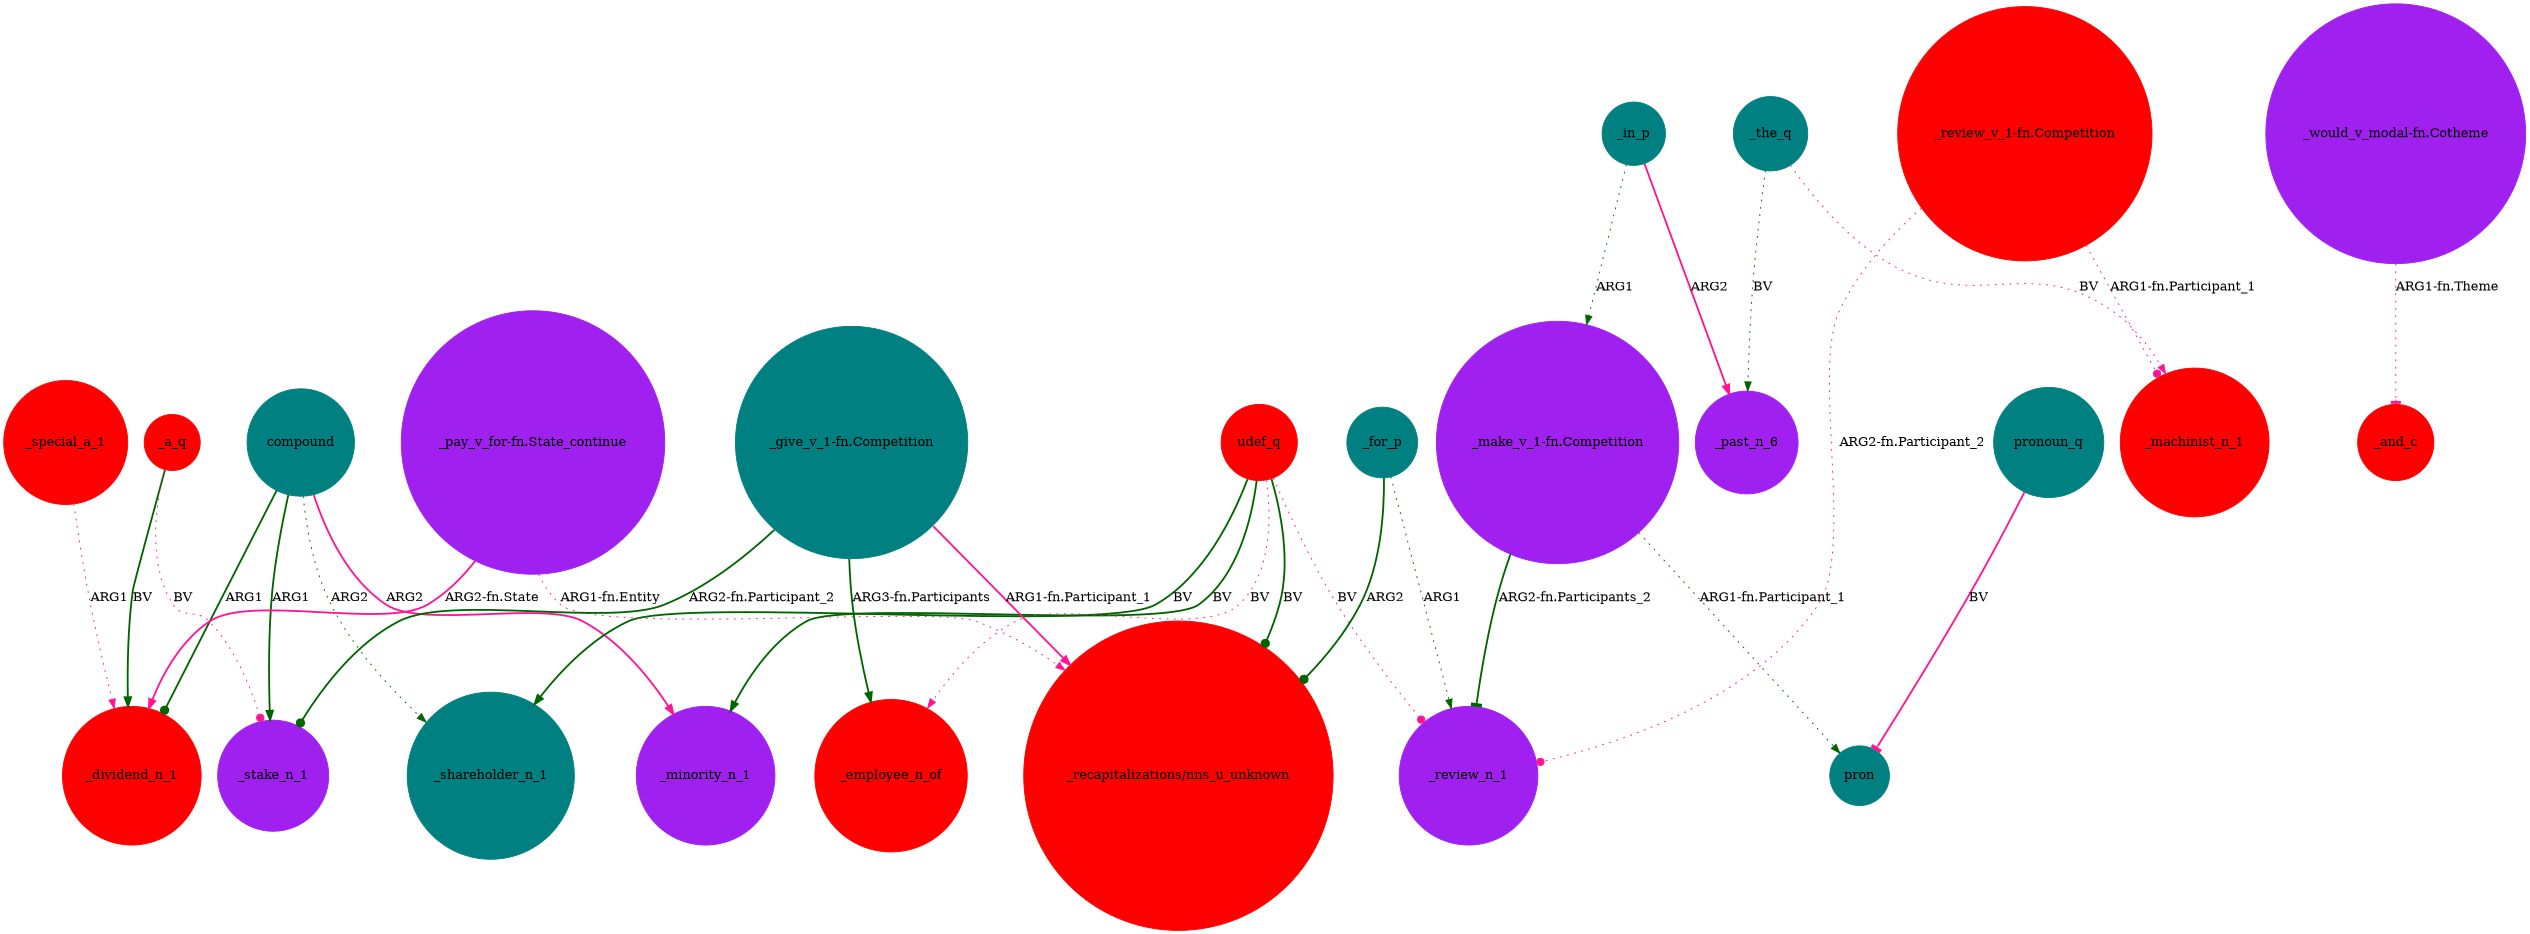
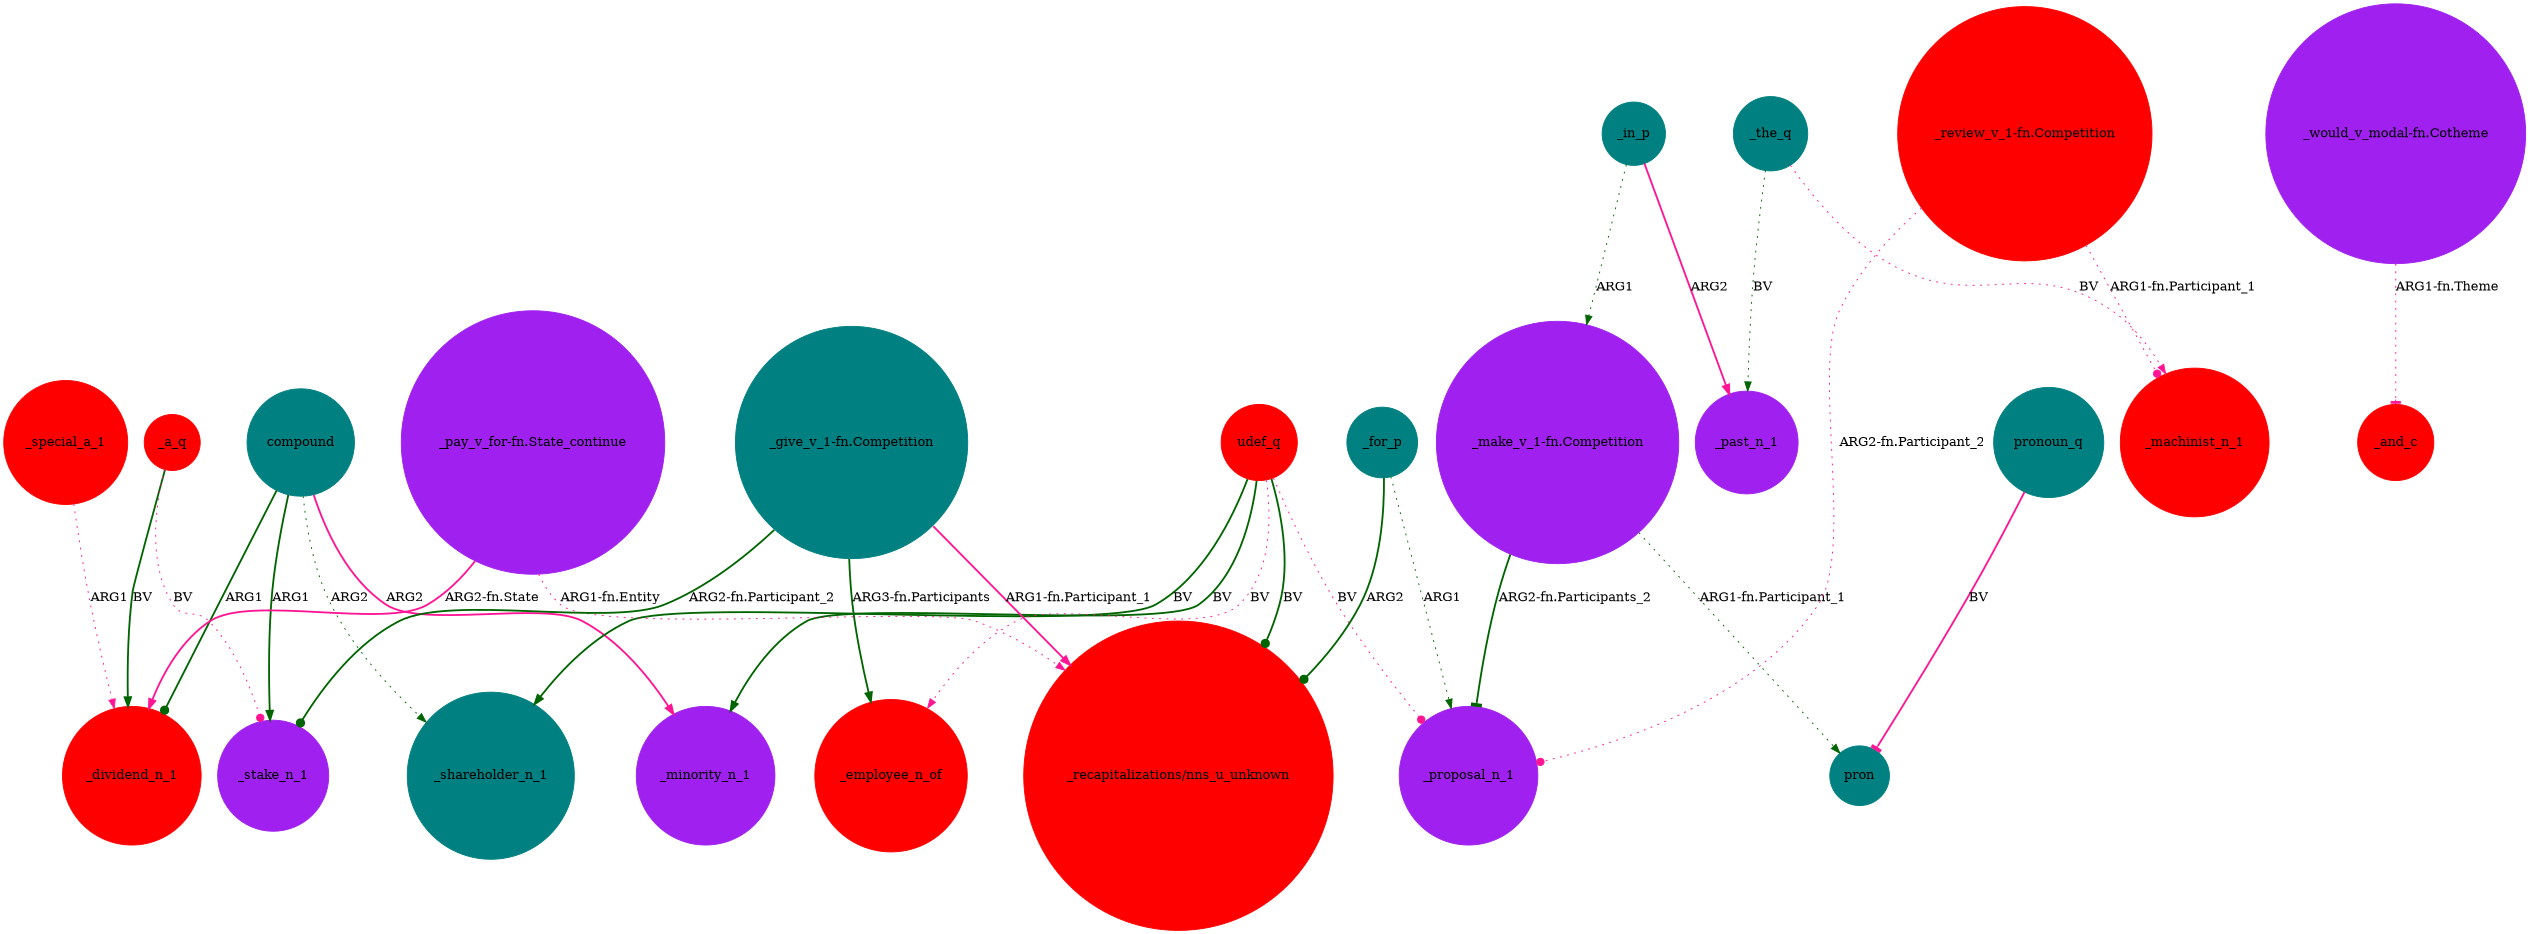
(1747, 443) -> (1747, 443)
(1469, 776) -> (1469, 776)
